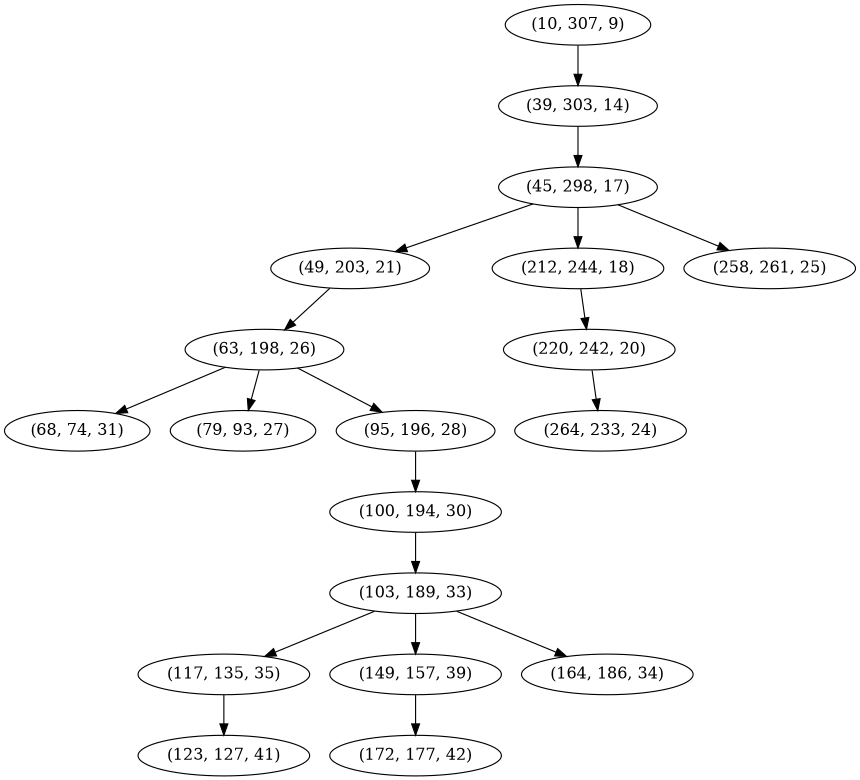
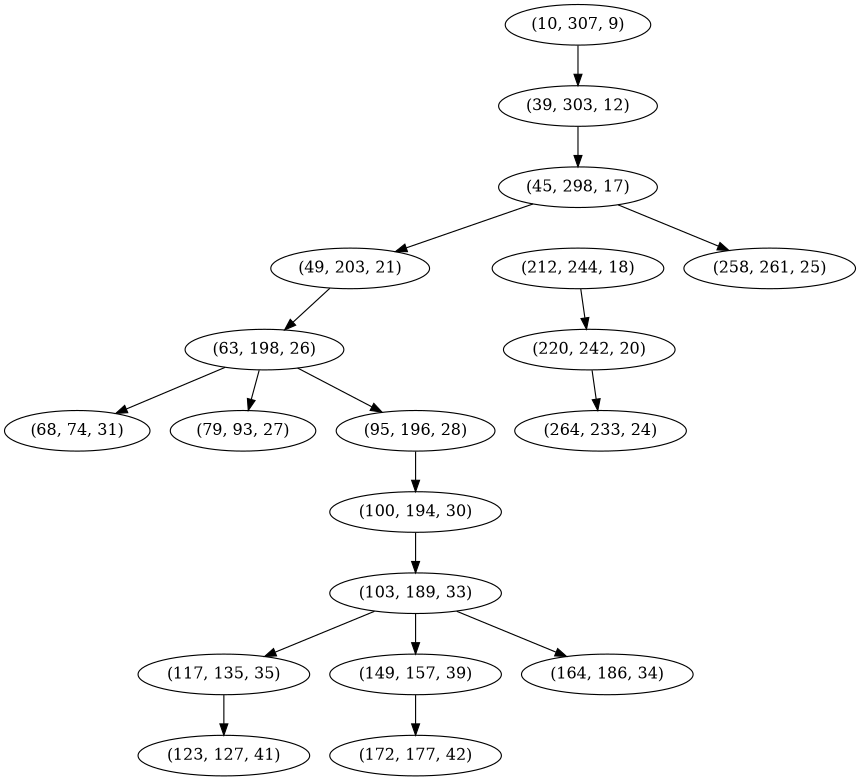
(578, 106) -> (578, 106)
(578, 222) -> none
